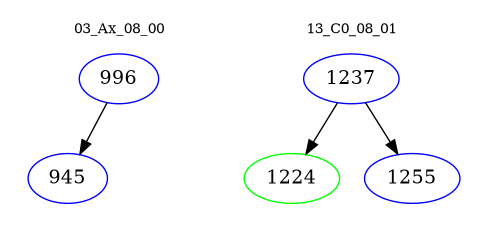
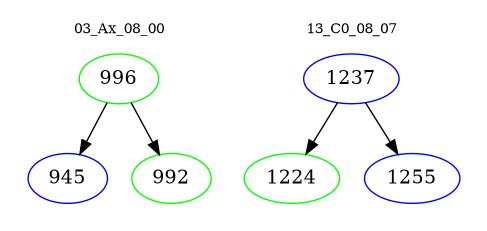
(352, 30) -> (352, 30)
(119, 79) -> (119, 79)
none -> (172, 178)
